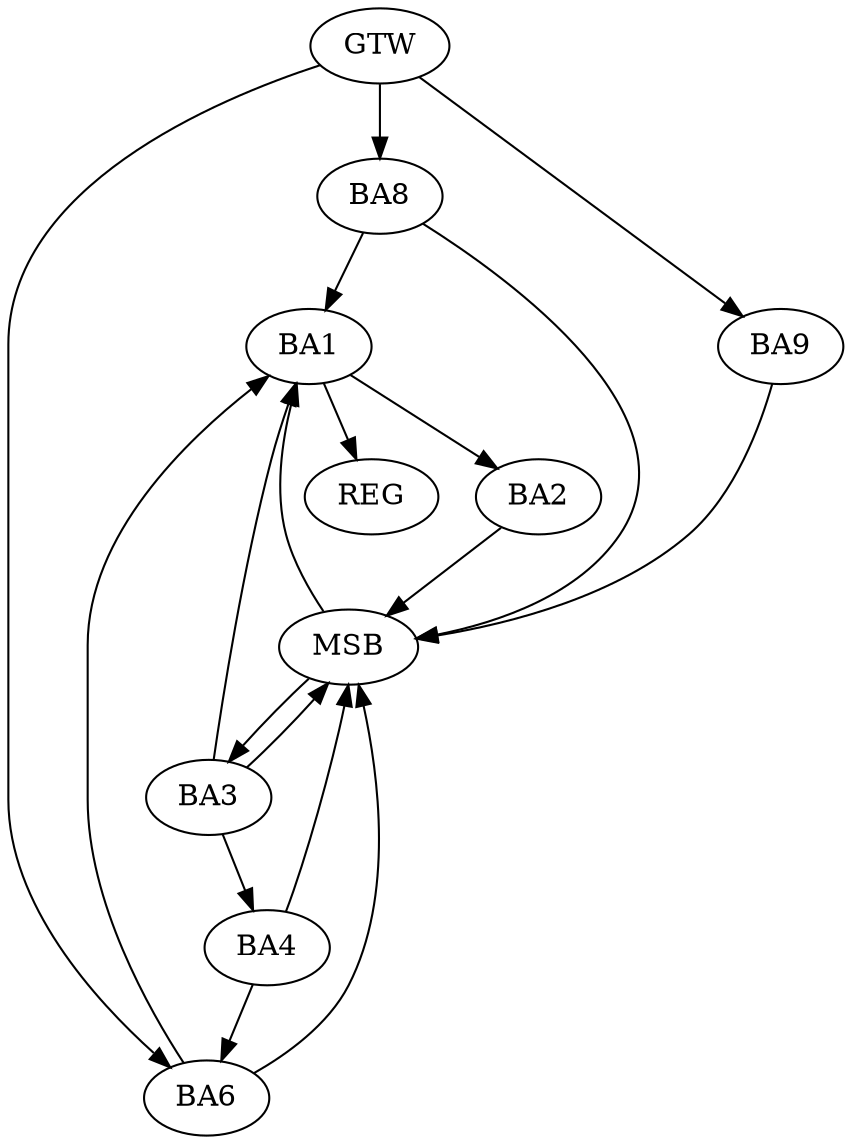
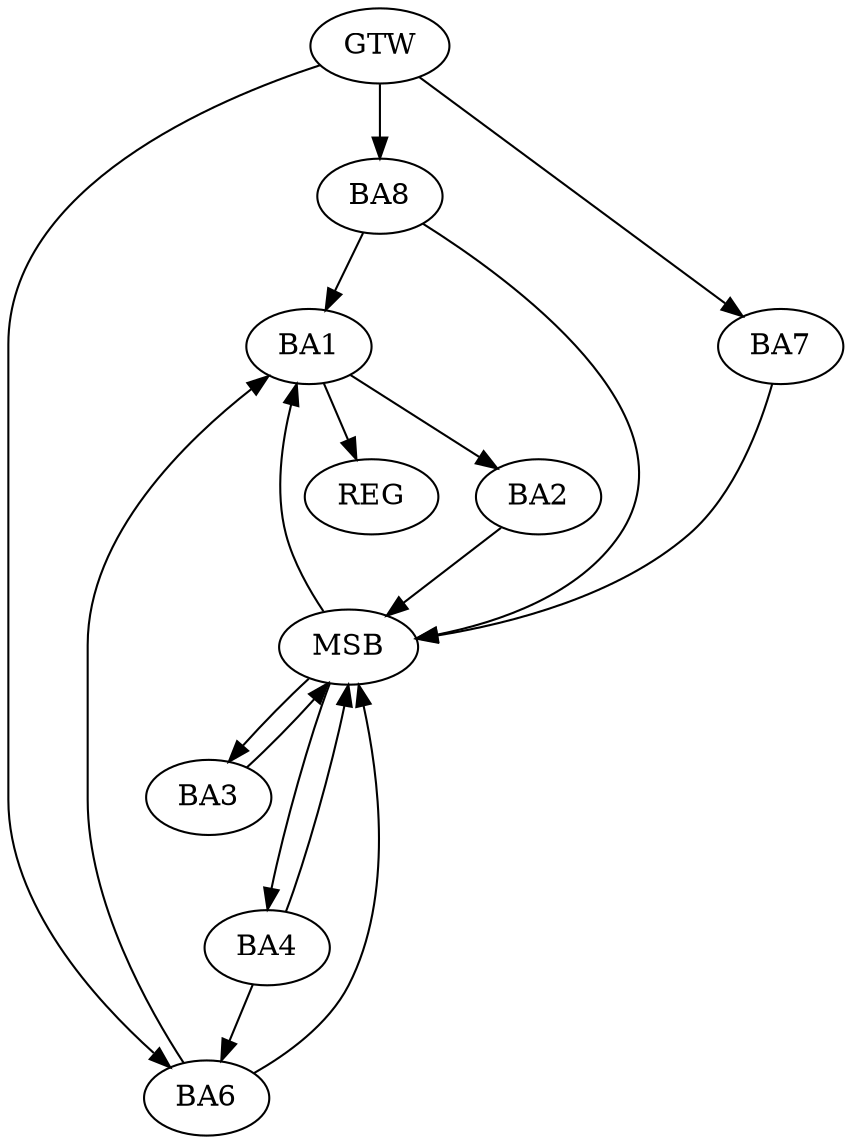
(781, 347) -> (781, 347)
(244, 580) -> none
(234, 862) -> (297, 785)
